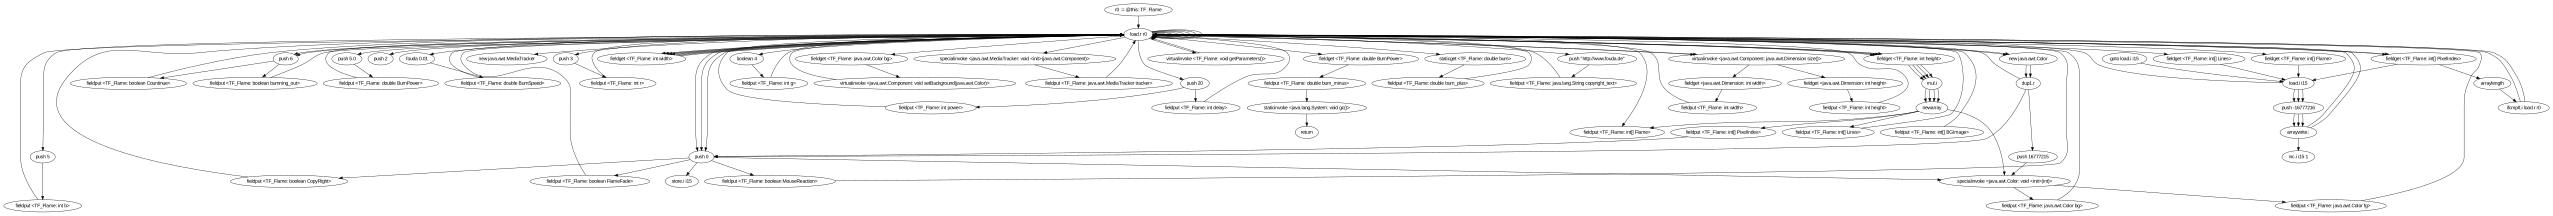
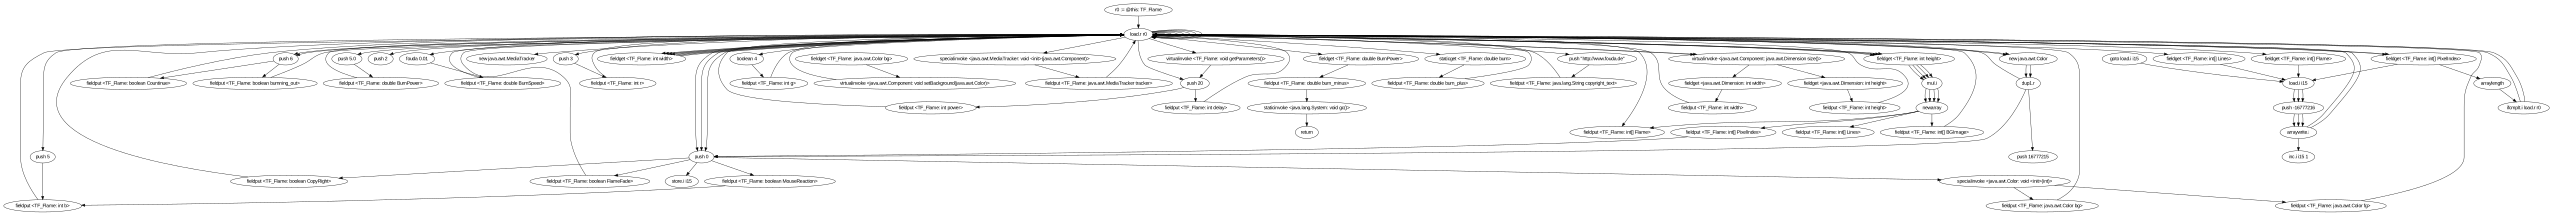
(1723, 38) -> none
(1635, 39) -> none
(1009, 45) -> none
(1177, 46) -> (1206, 70)
(1989, 129) -> (1932, 118)
(1957, 168) -> (405, 199)
(2020, 168) -> none
